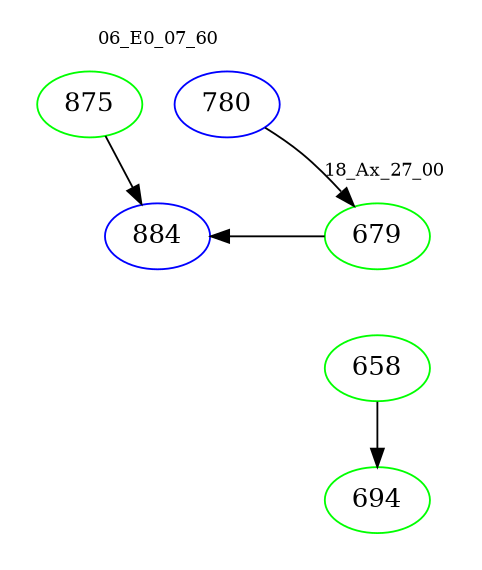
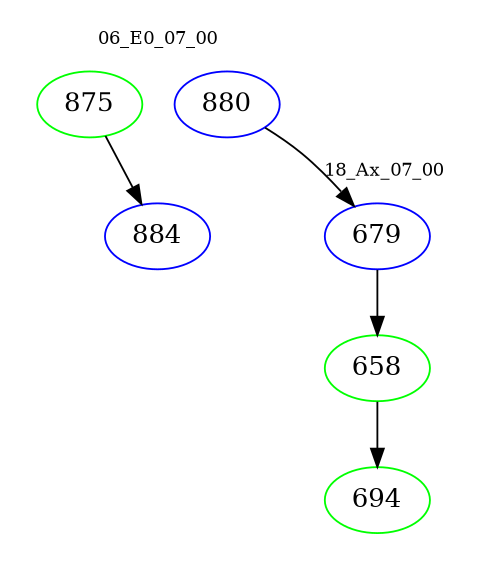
(158, 39) -> (158, 39)
(227, 104) -> (227, 104)
(385, 171) -> (385, 171)
(277, 236) -> (377, 293)
(377, 236) -> (377, 236)
